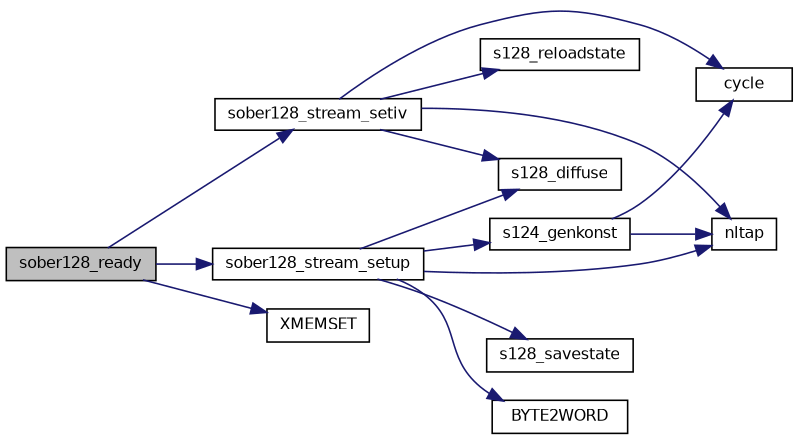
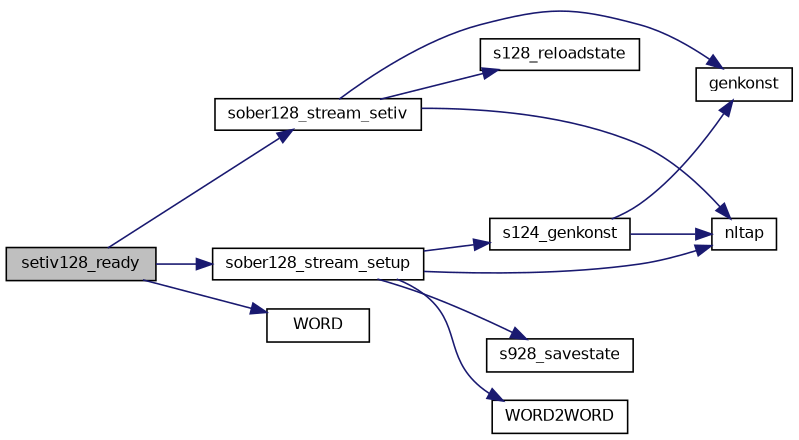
(744, 85) -> (744, 85)
(560, 174) -> none
(81, 264) -> (81, 264)
(318, 325) -> (318, 325)
(560, 355) -> (560, 355)
(560, 417) -> (560, 417)
